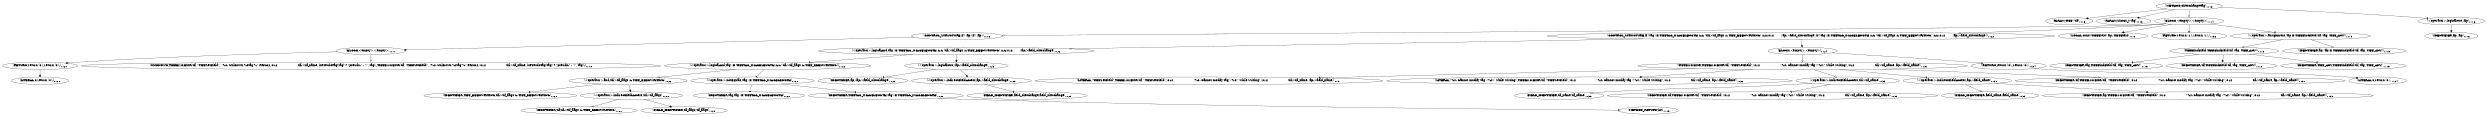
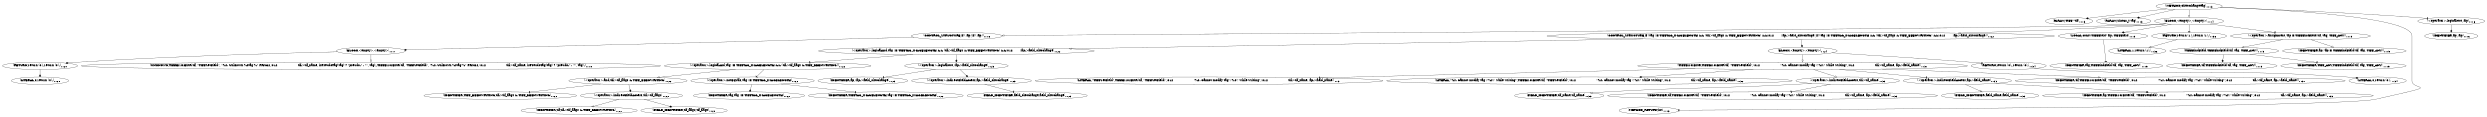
none -> (2137, 51)
(2166, 58) -> (2105, 50)
(751, 87) -> (751, 87)
(1278, 106) -> (2177, 106)
